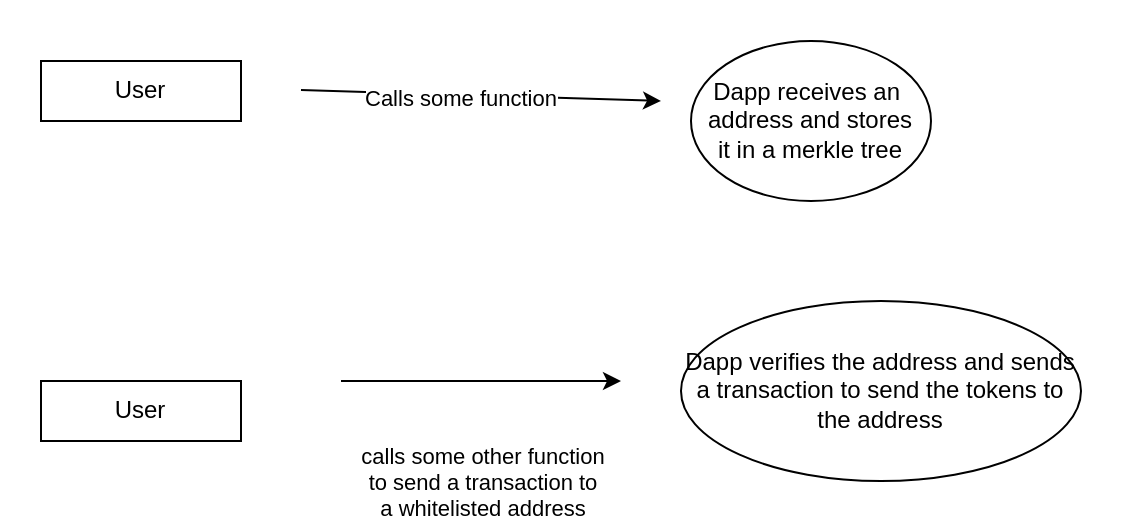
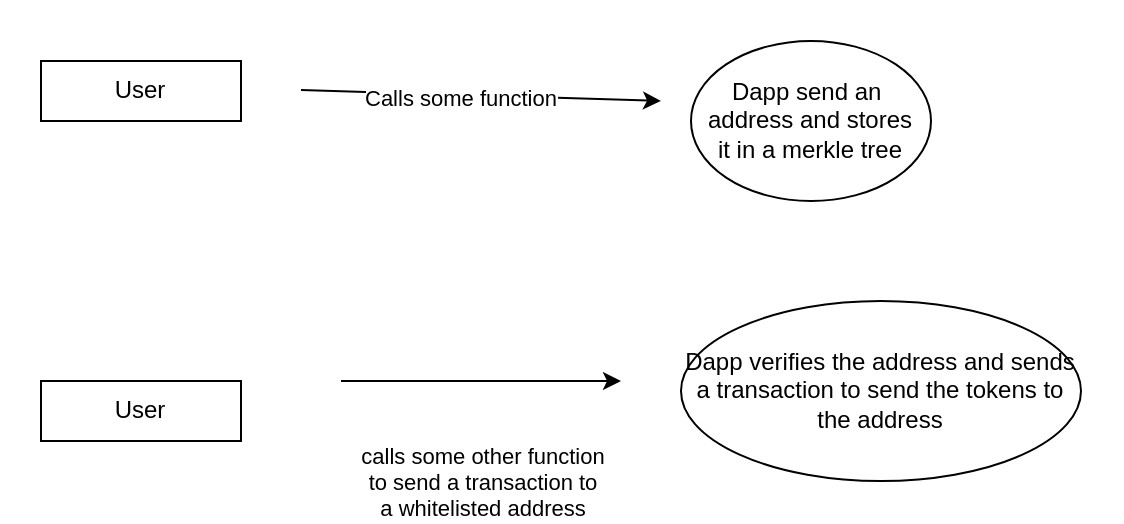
(811, 121) -> (811, 121)
